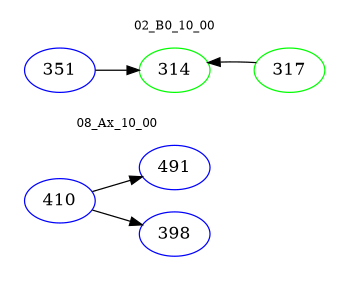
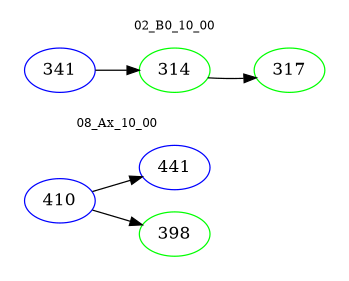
(238, 62) -> (226, 78)
(60, 70) -> (60, 70)
(175, 168) -> (175, 168)
(175, 234) -> (175, 234)
